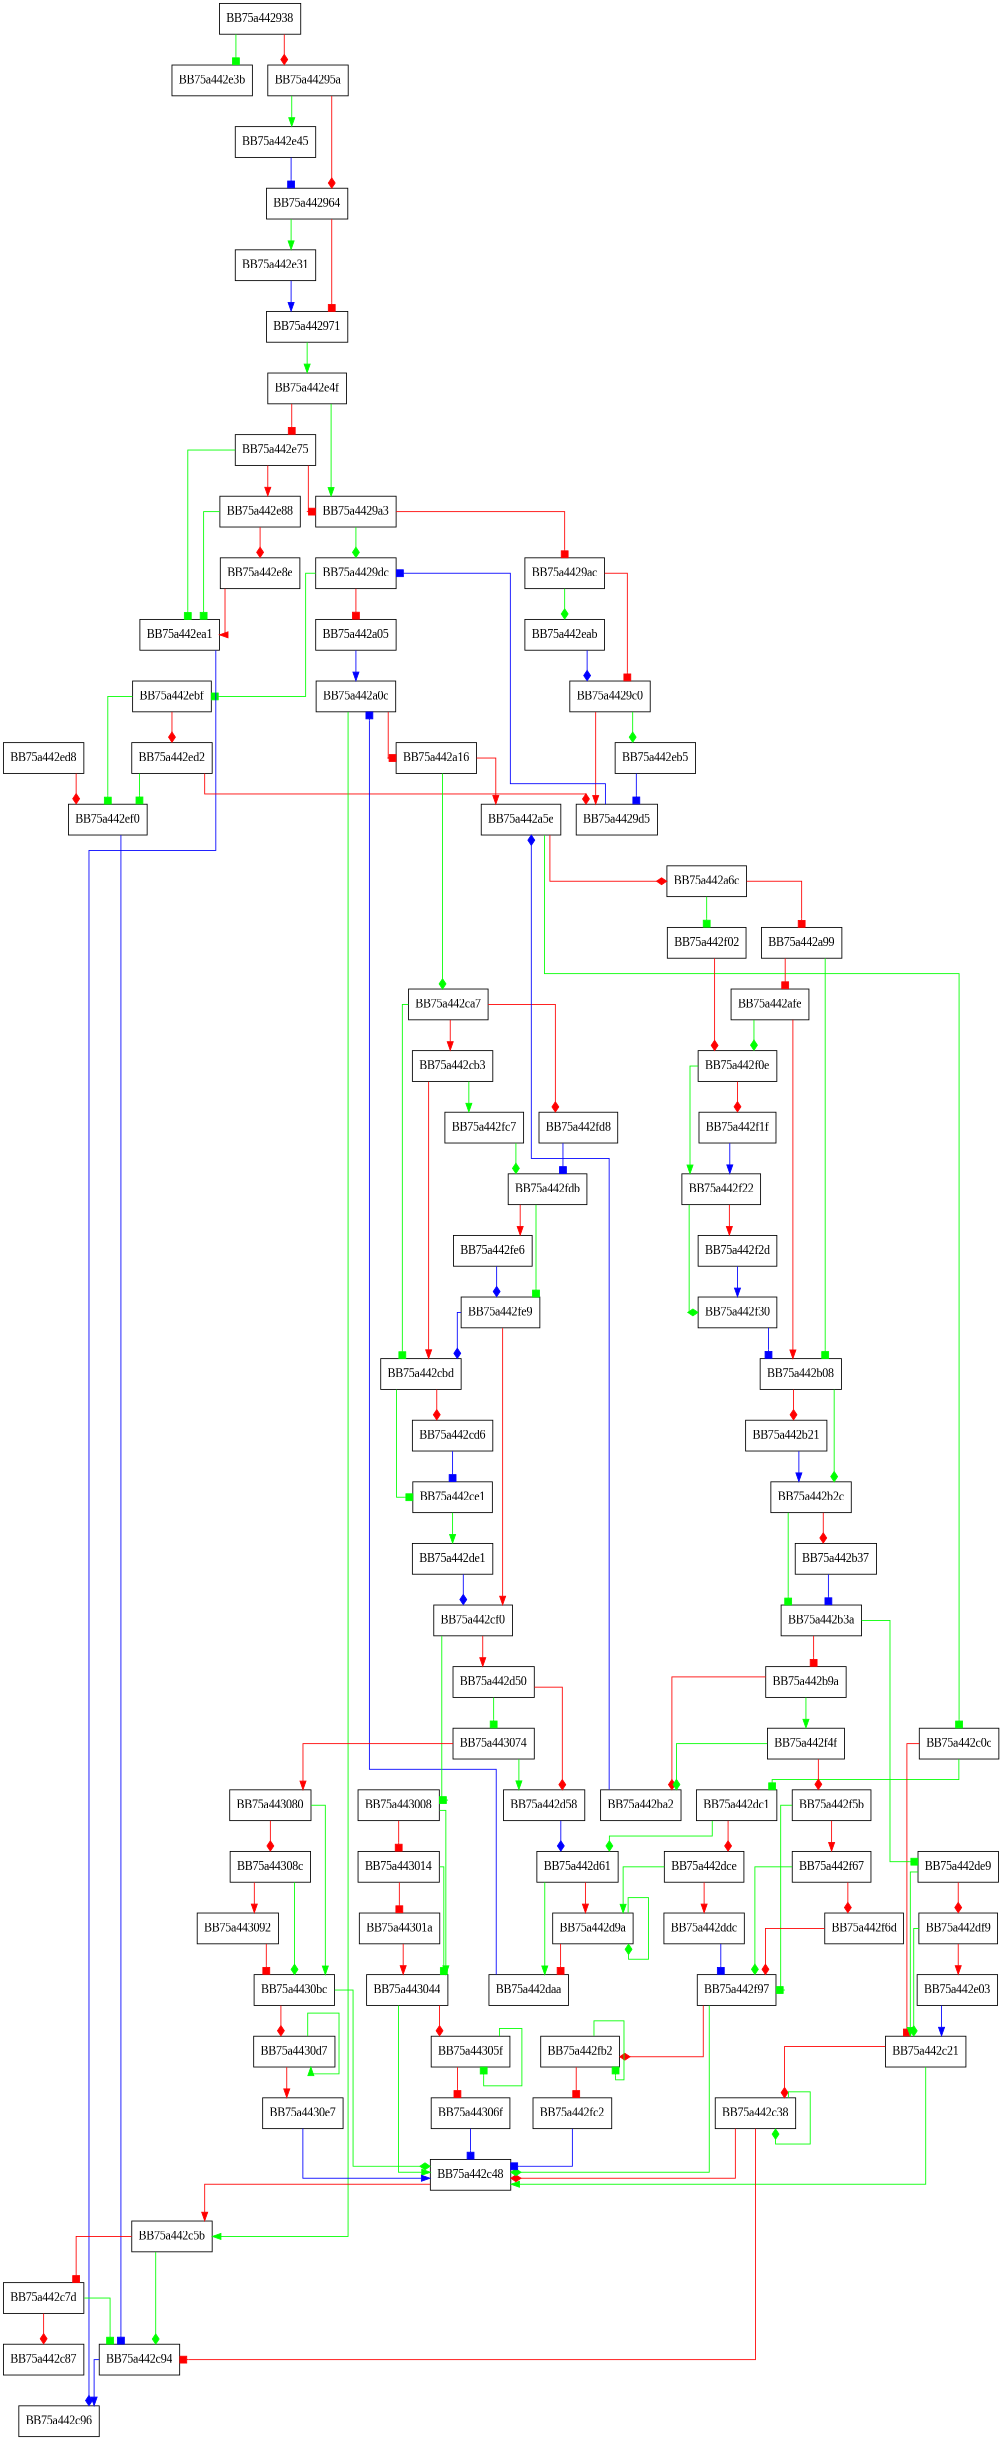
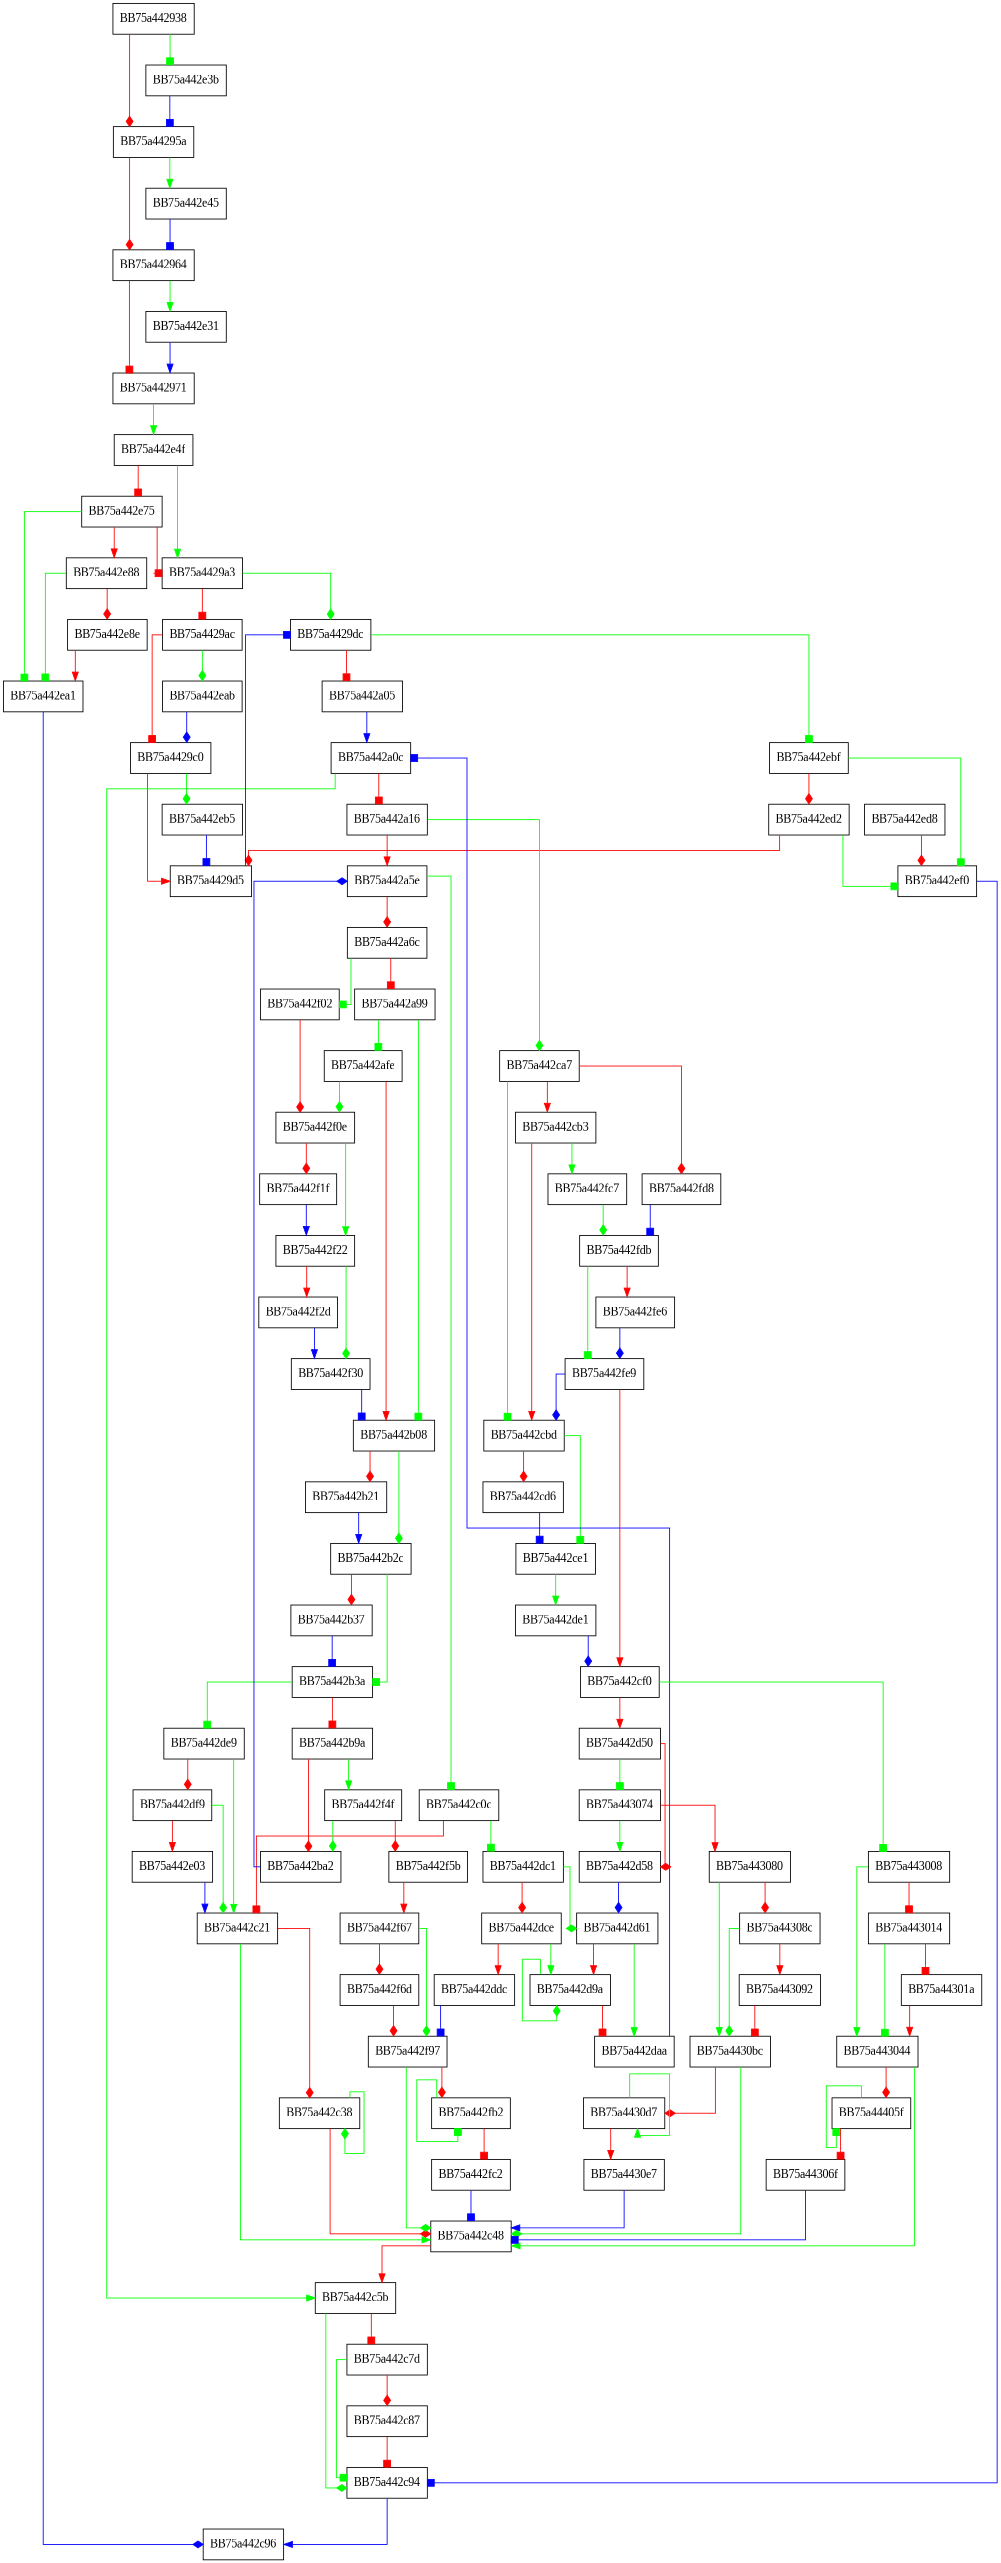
none -> (170, 107)
(785, 968) -> (378, 1031)
(781, 1892) -> none
(471, 2052) -> (871, 2113)
(587, 2360) -> (387, 2448)
